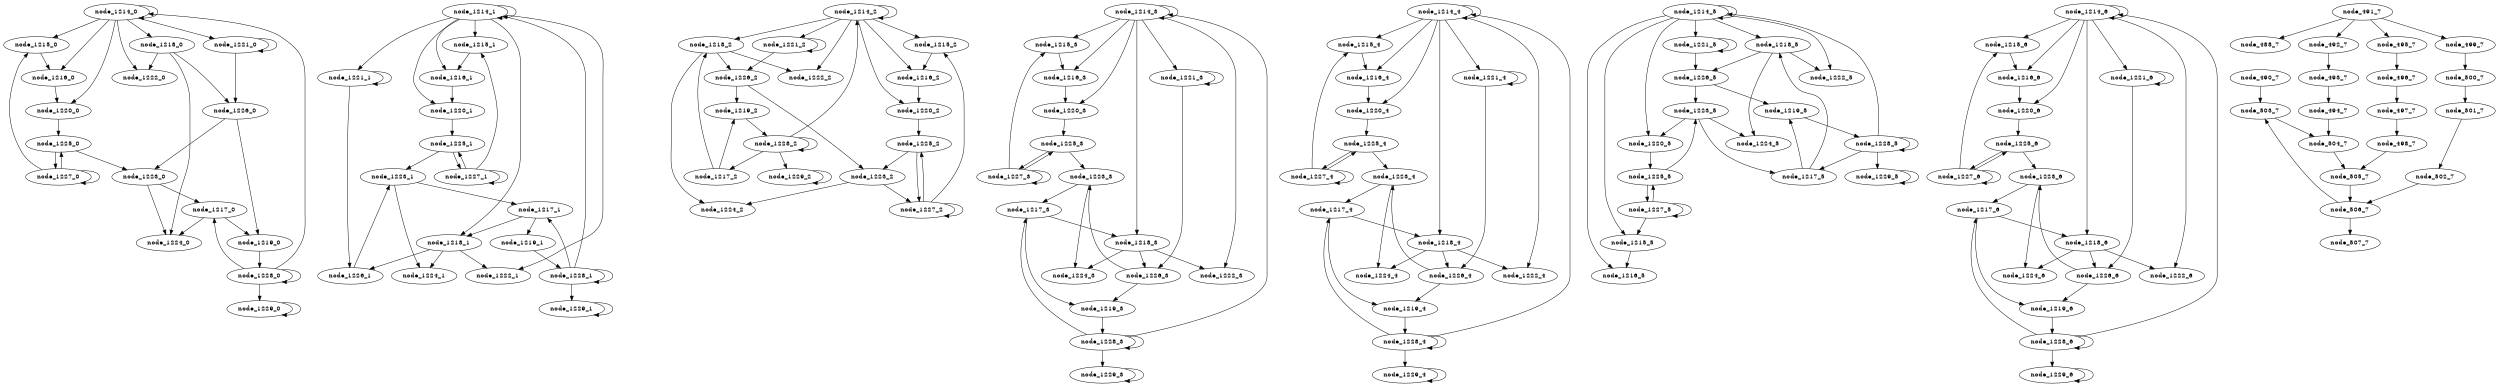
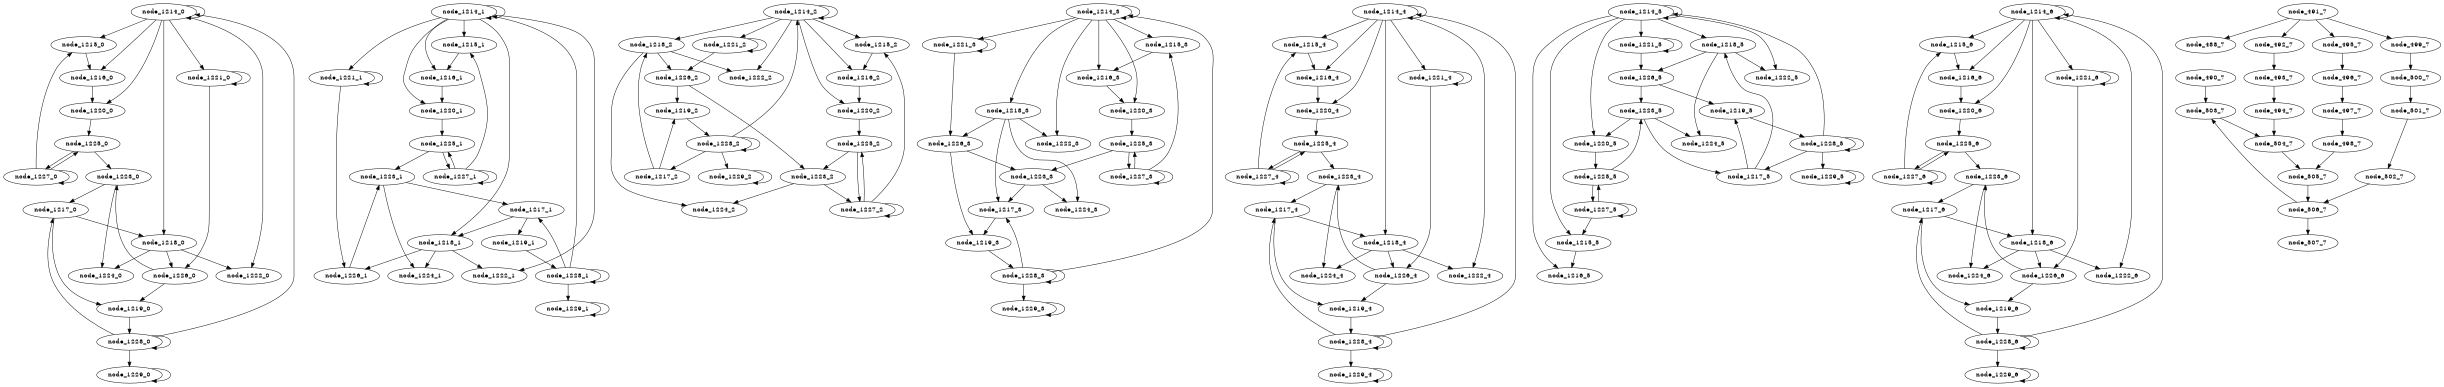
(193, 225) -> (104, 225)
(1077, 225) -> (996, 158)
